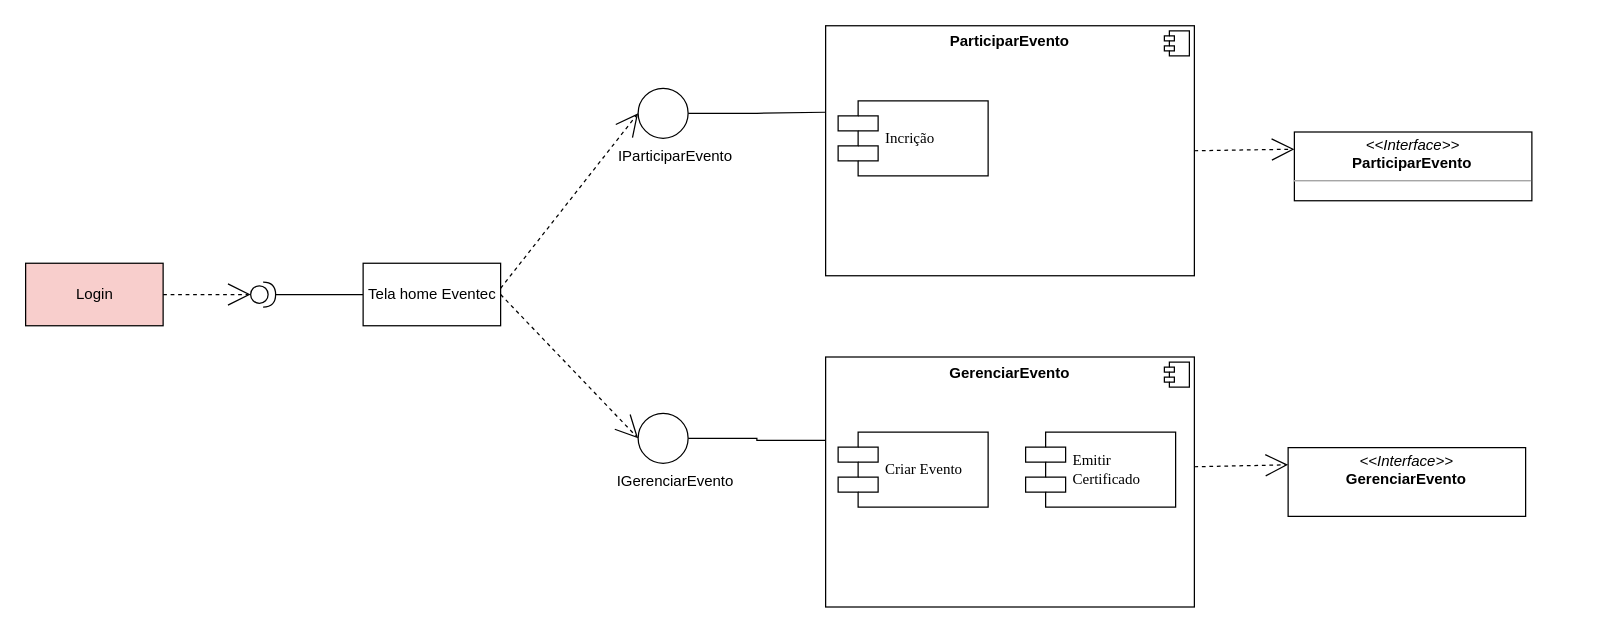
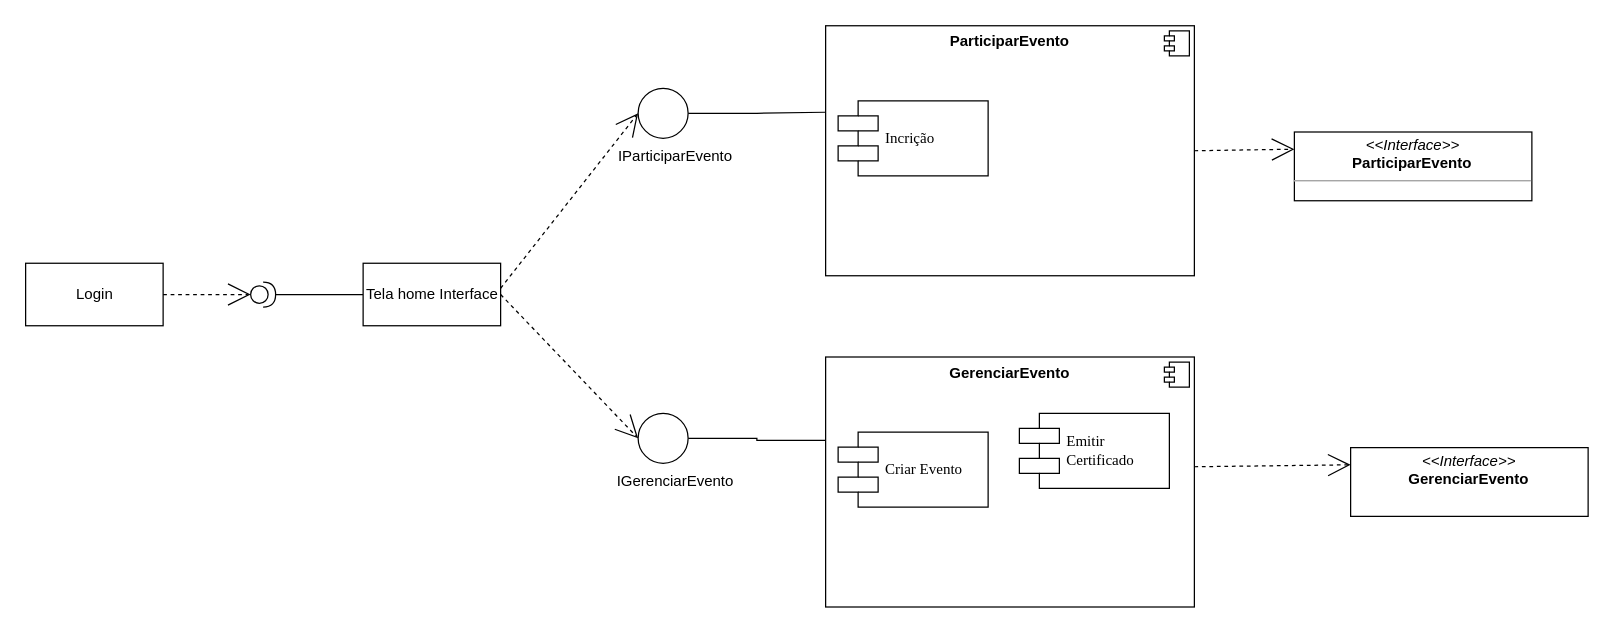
(94, 294) -> (94, 294)
(433, 294) -> (433, 294)
(1101, 469) -> (1094, 451)
(1407, 482) -> (1469, 482)
